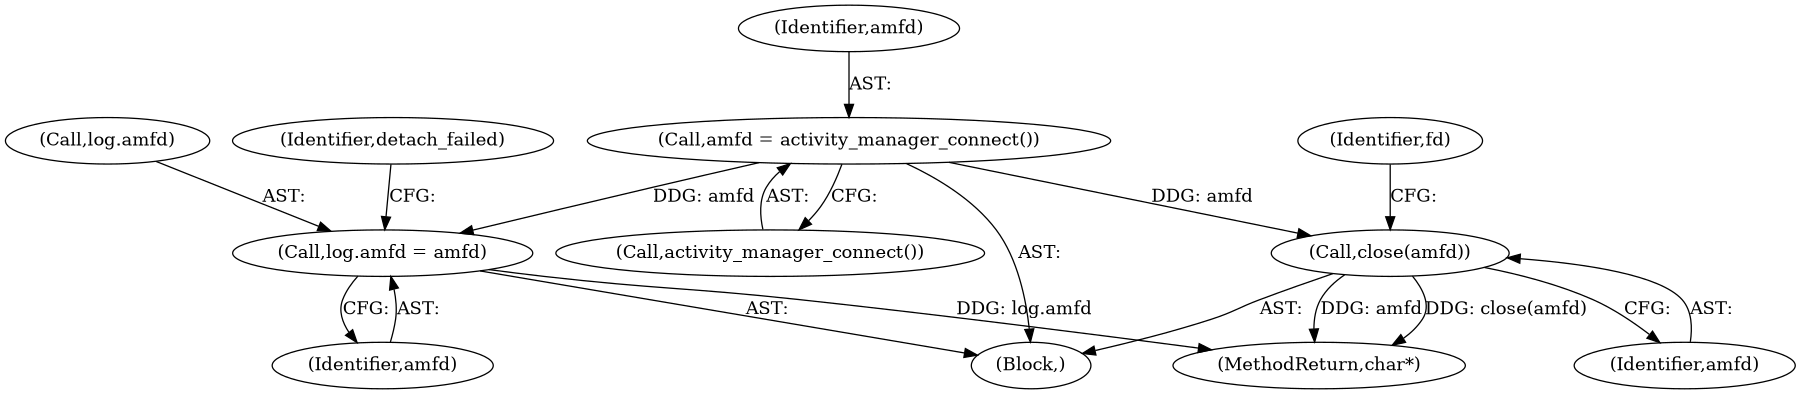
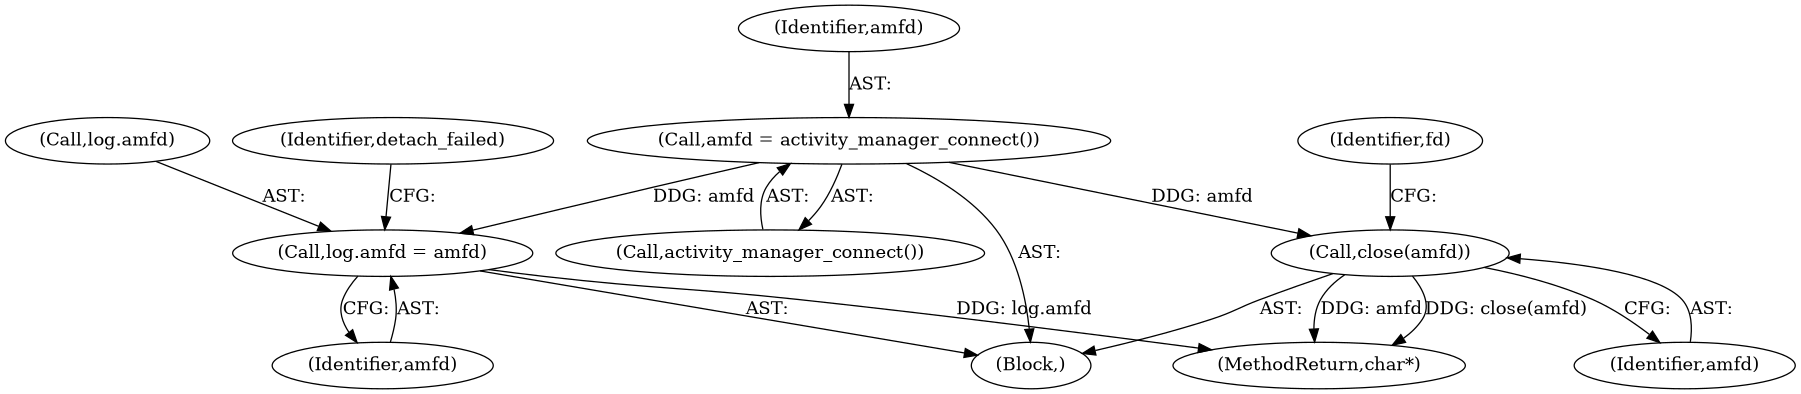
(857, 197) -> (855, 197)
